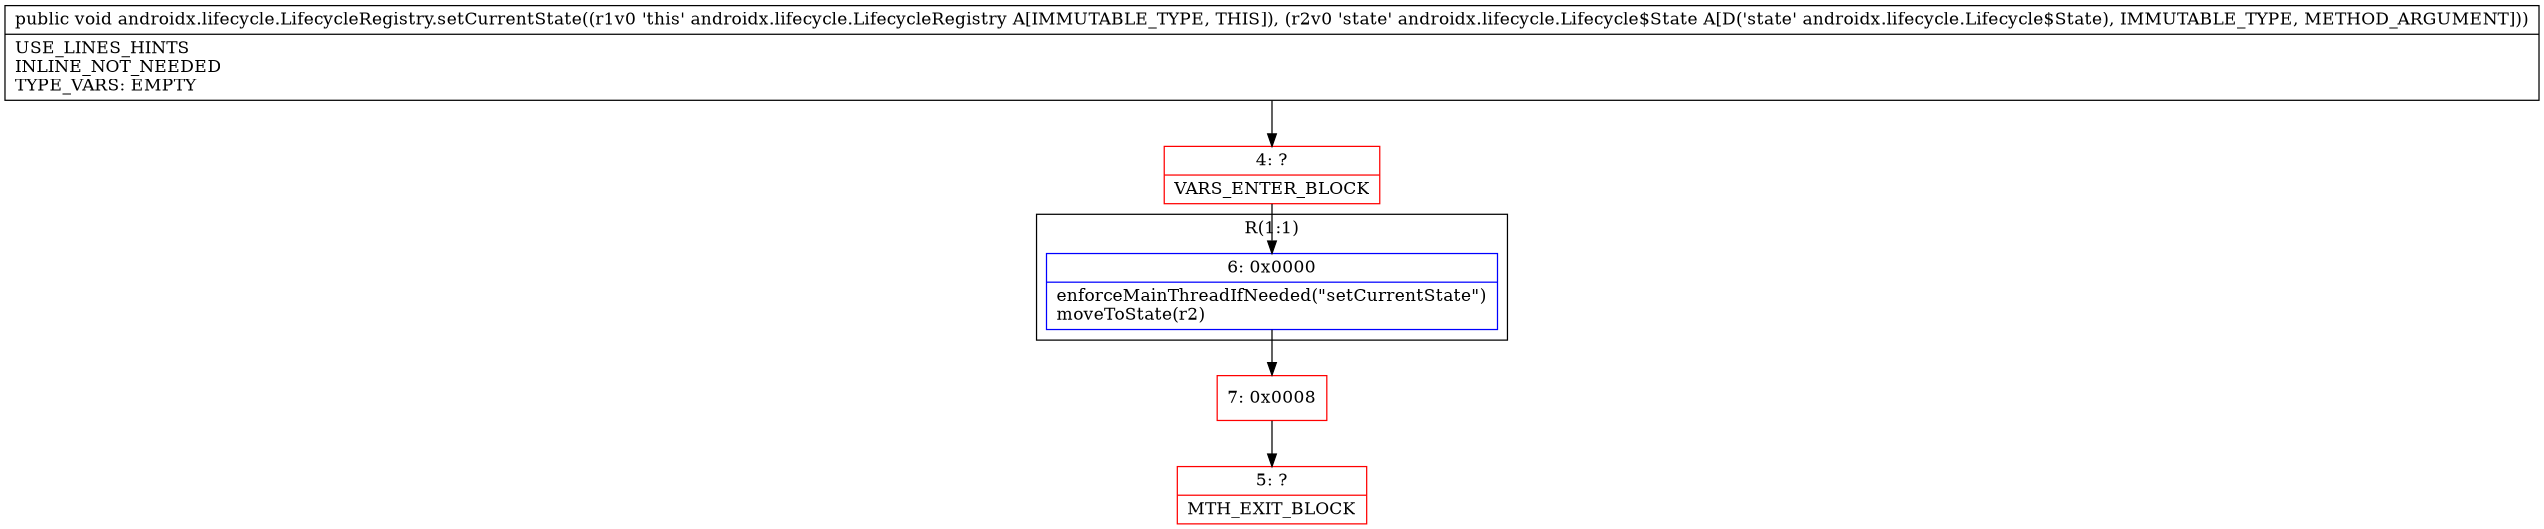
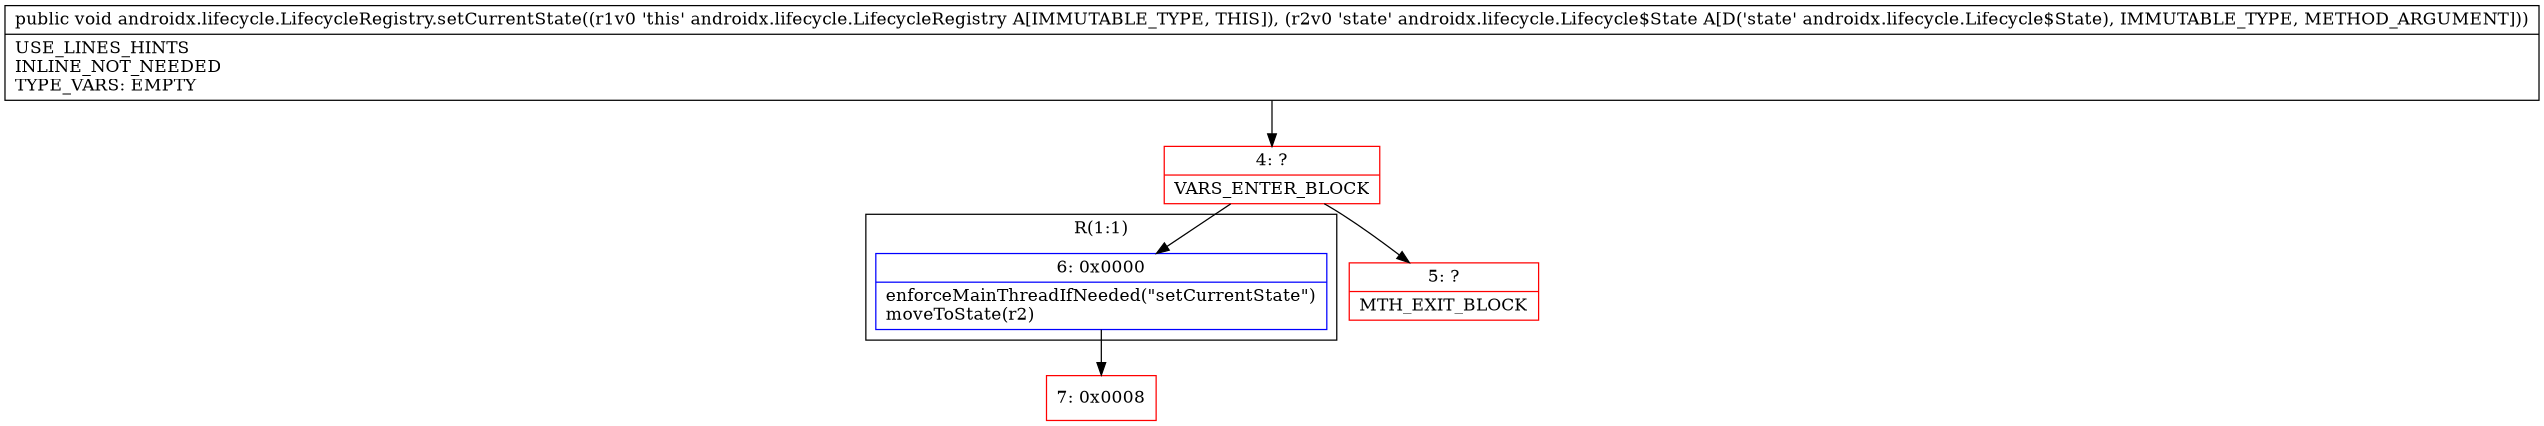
(1272, 437) -> (1363, 228)
